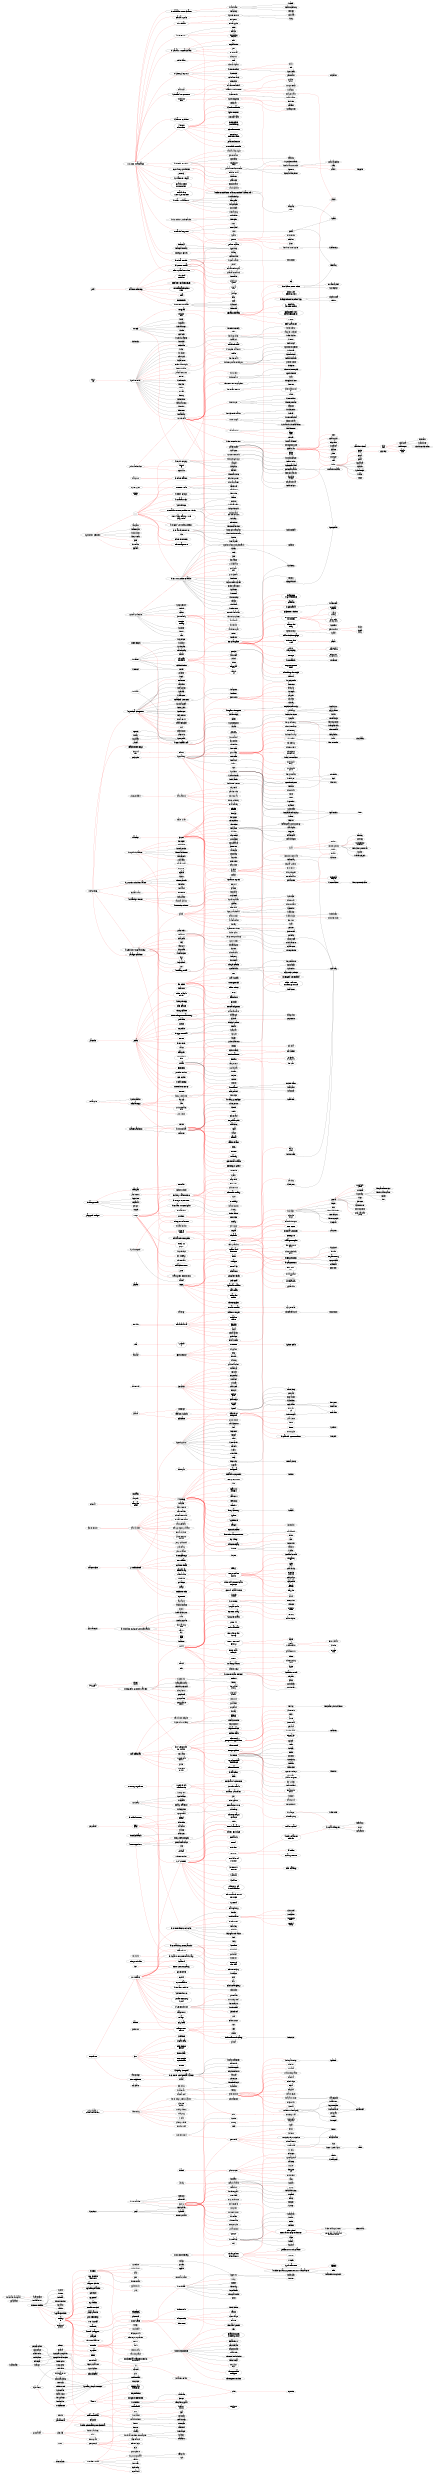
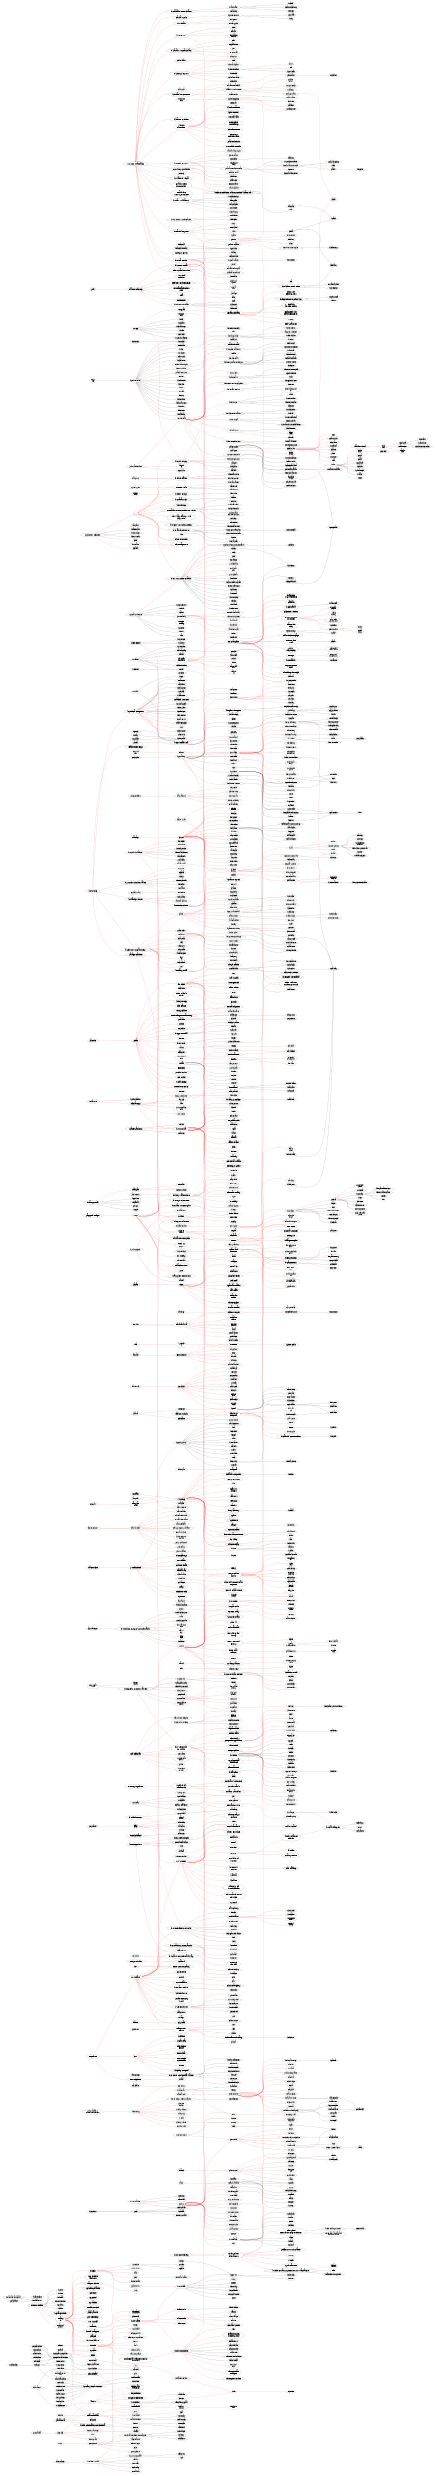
(181, 2183) -> (181, 2183)
